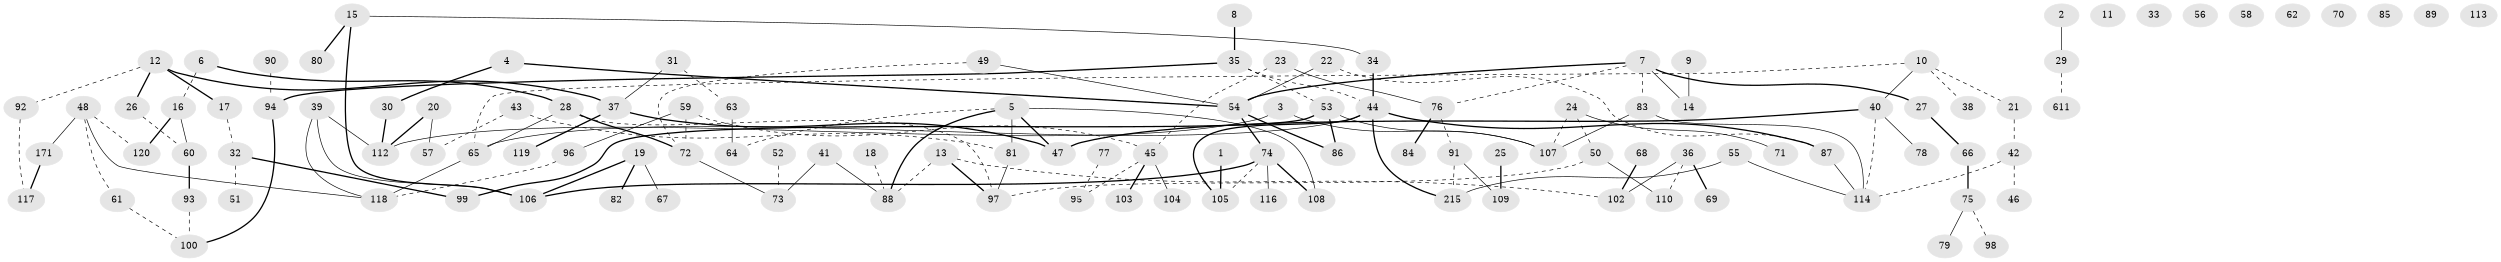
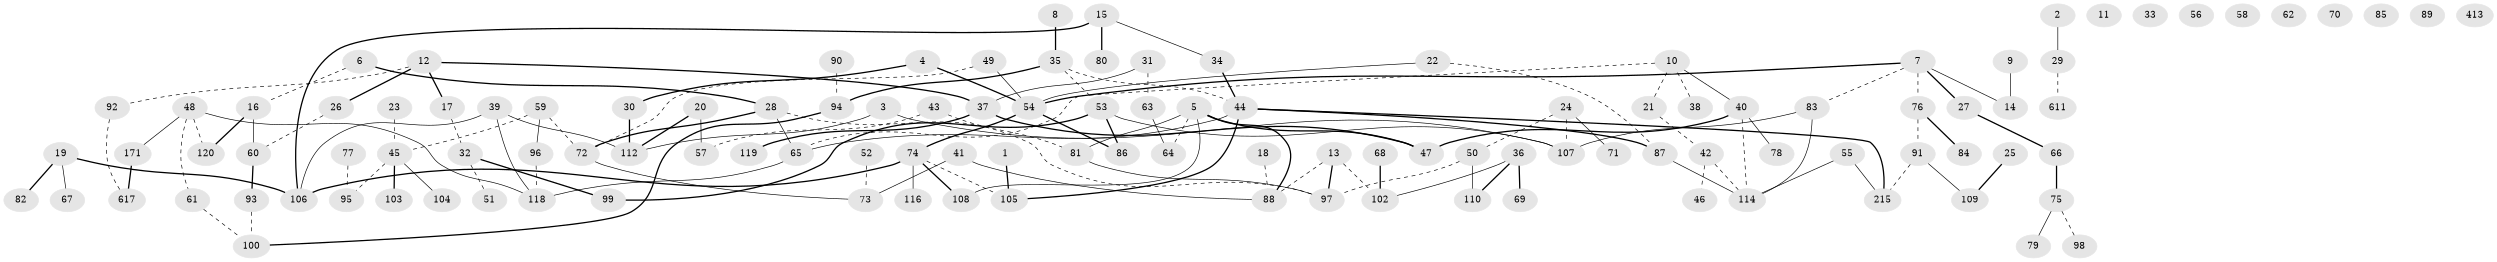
(2479, 15) -> (2475, 15)
(1357, 88) -> none
(1676, 178) -> (1496, 177)
(26, 200) -> (127, 200)
